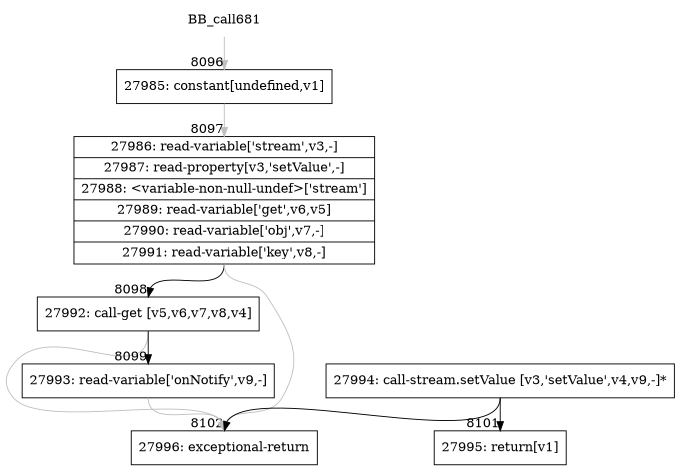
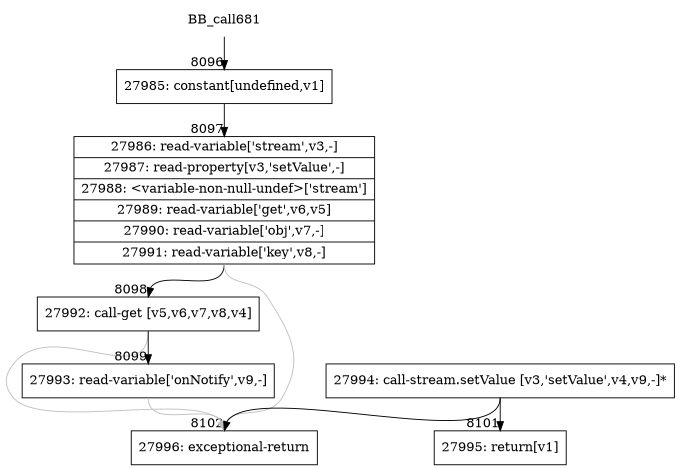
(224, 49) -> (224, 49)
(224, 115) -> (224, 115)
